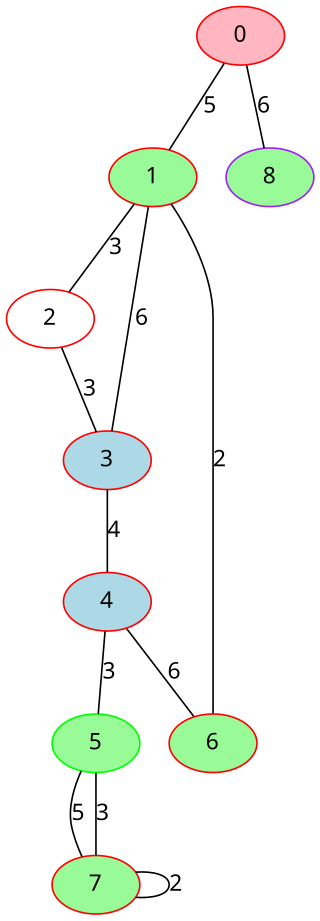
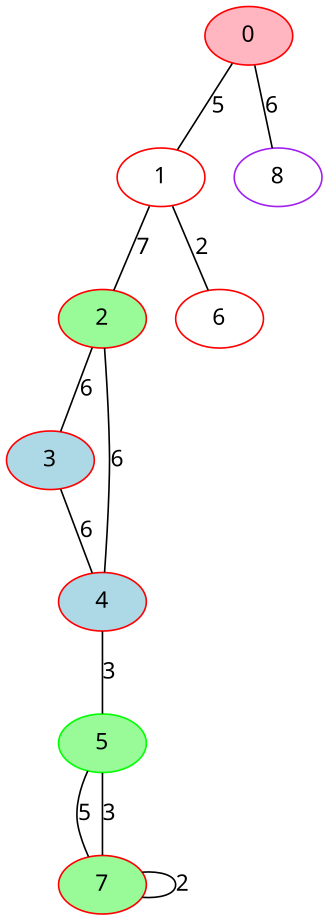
(153, 177) -> (161, 177)
(270, 177) -> (278, 177)
(116, 248) -> (144, 248)
(50, 319) -> (102, 319)
(130, 319) -> none
(90, 390) -> (87, 390)
(115, 531) -> (87, 531)
(160, 673) -> (110, 460)
(213, 743) -> (220, 319)
